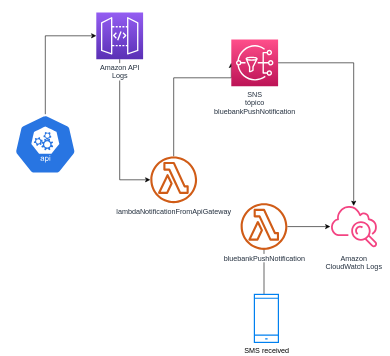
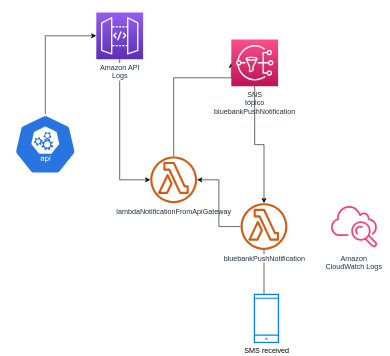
(353, 63) -> (255, 120)
(306, 227) -> (229, 227)
